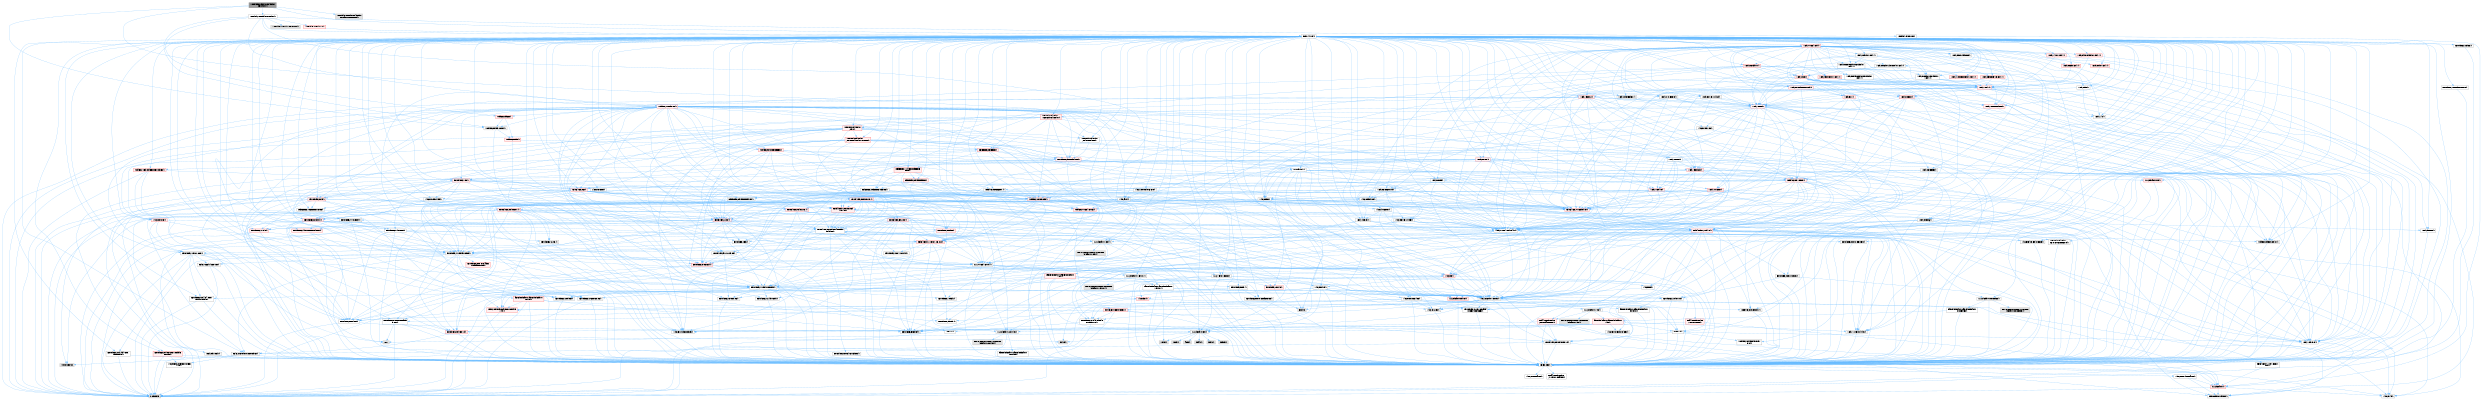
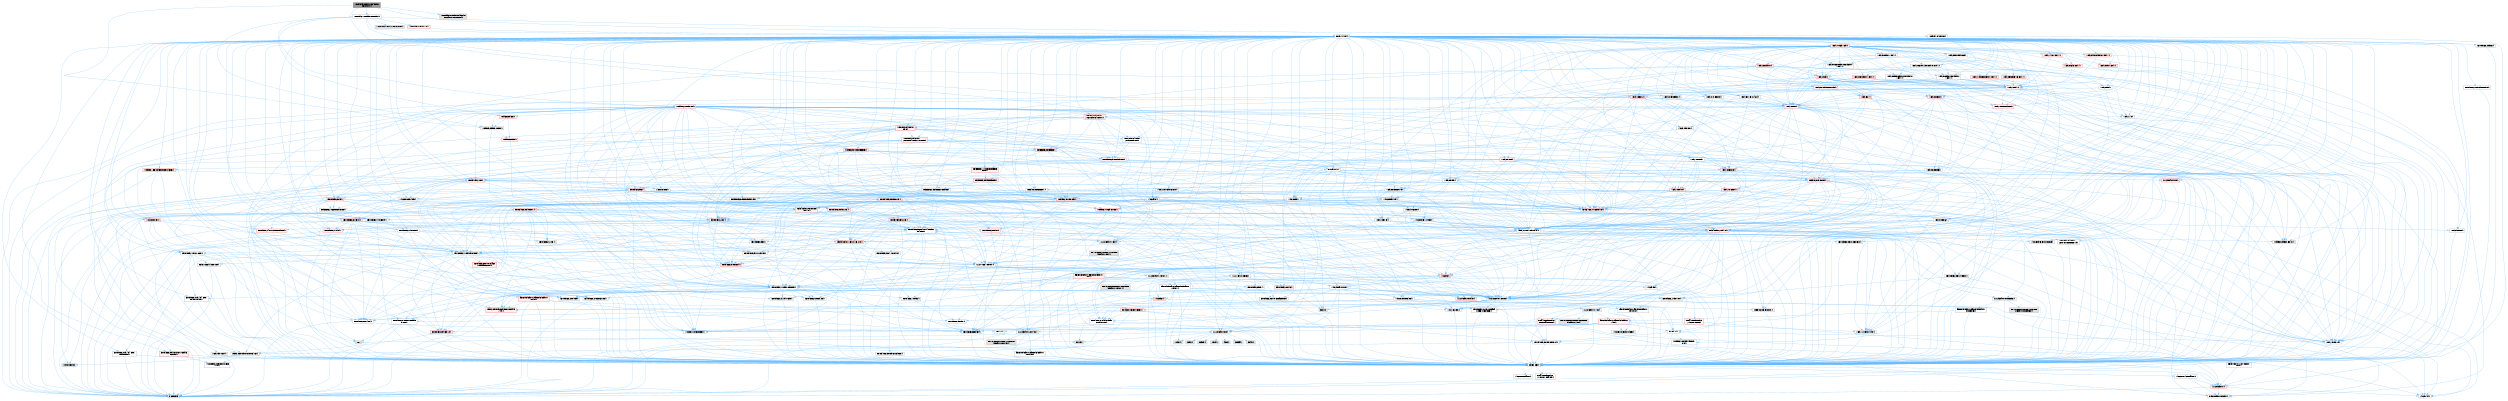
(1320, 287) -> (1339, 287)
none -> (1238, 342)
